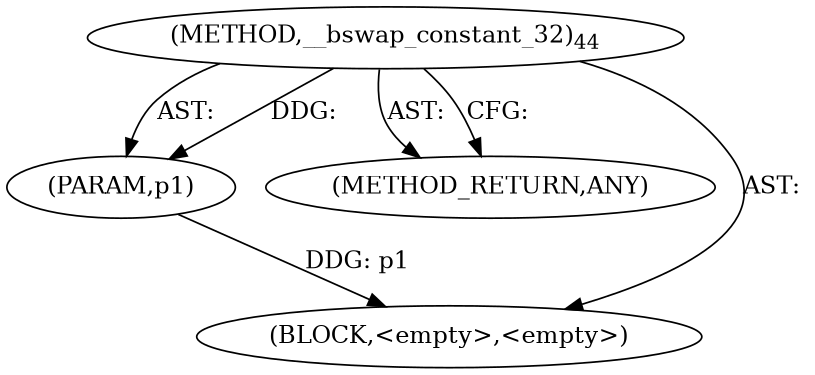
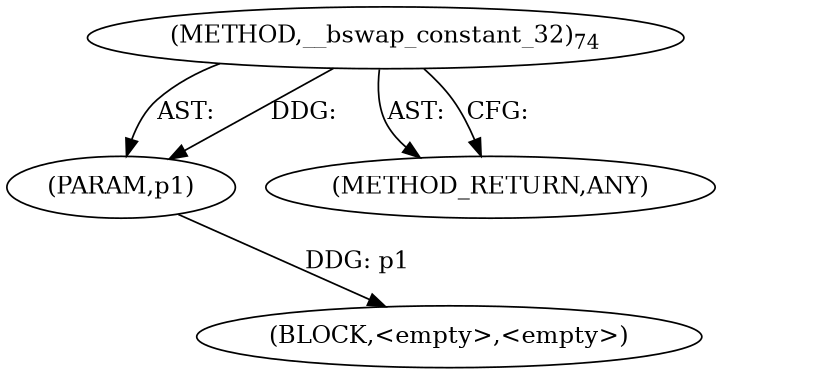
(588, 35) -> (588, 35)
(743, 186) -> none
